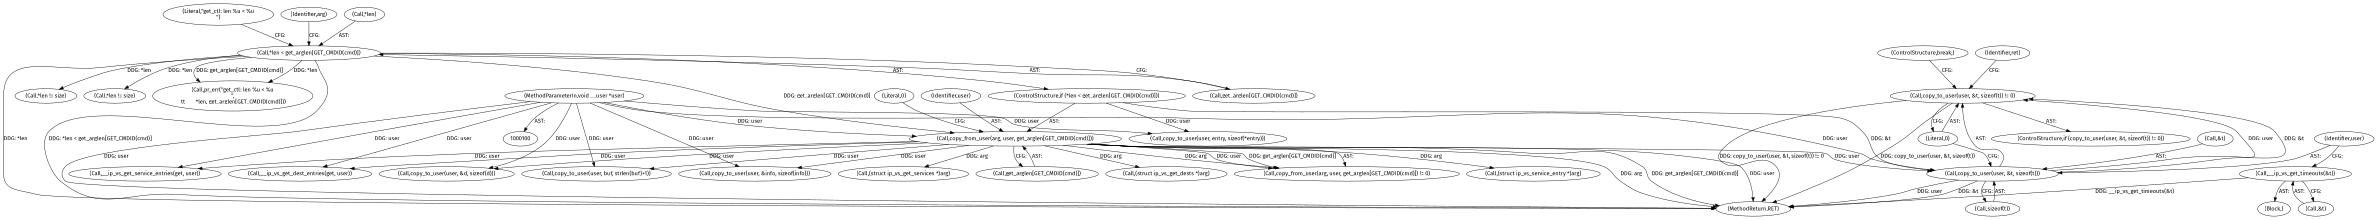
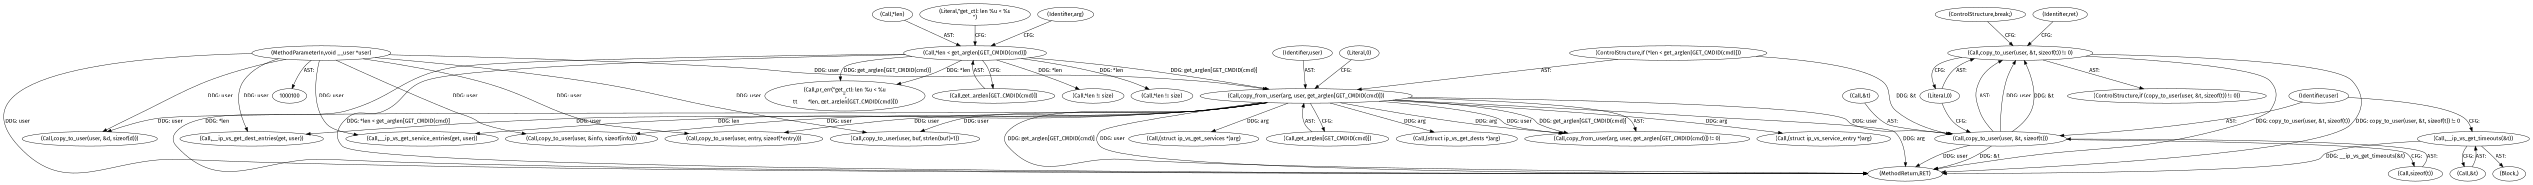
(812, 67) -> none
(1140, 115) -> (1027, 115)
(1268, 119) -> none
(487, 156) -> (729, 121)
